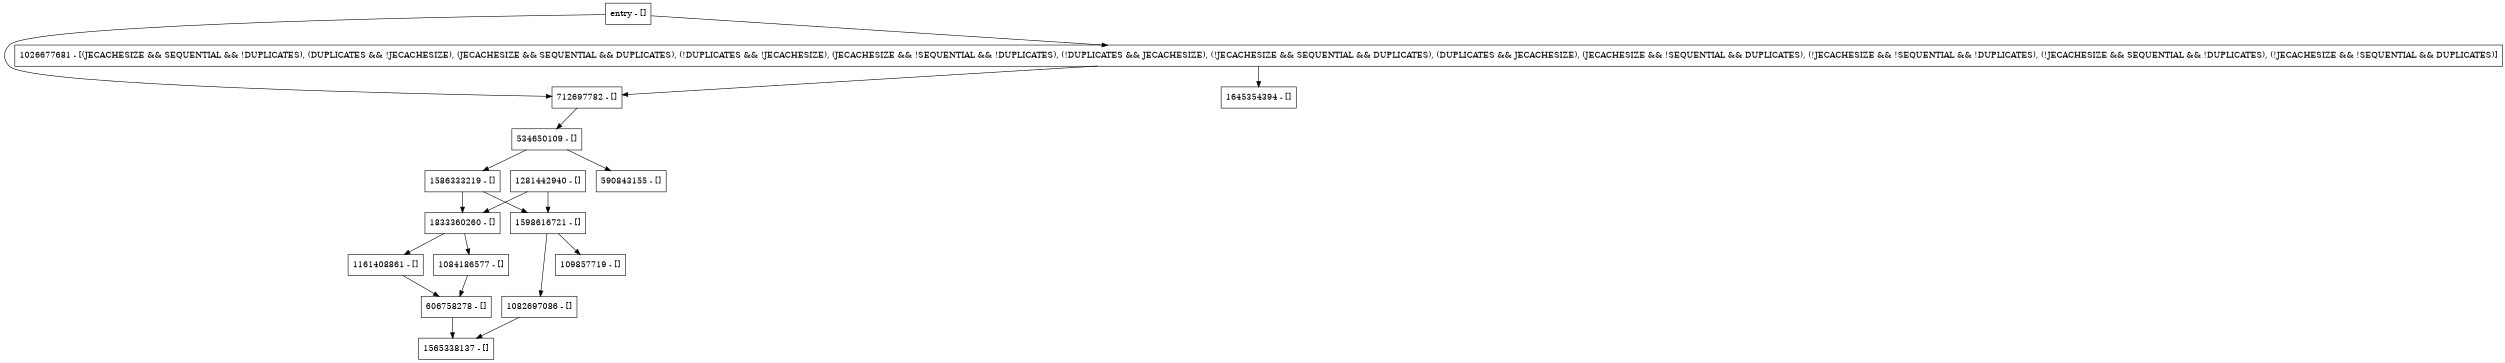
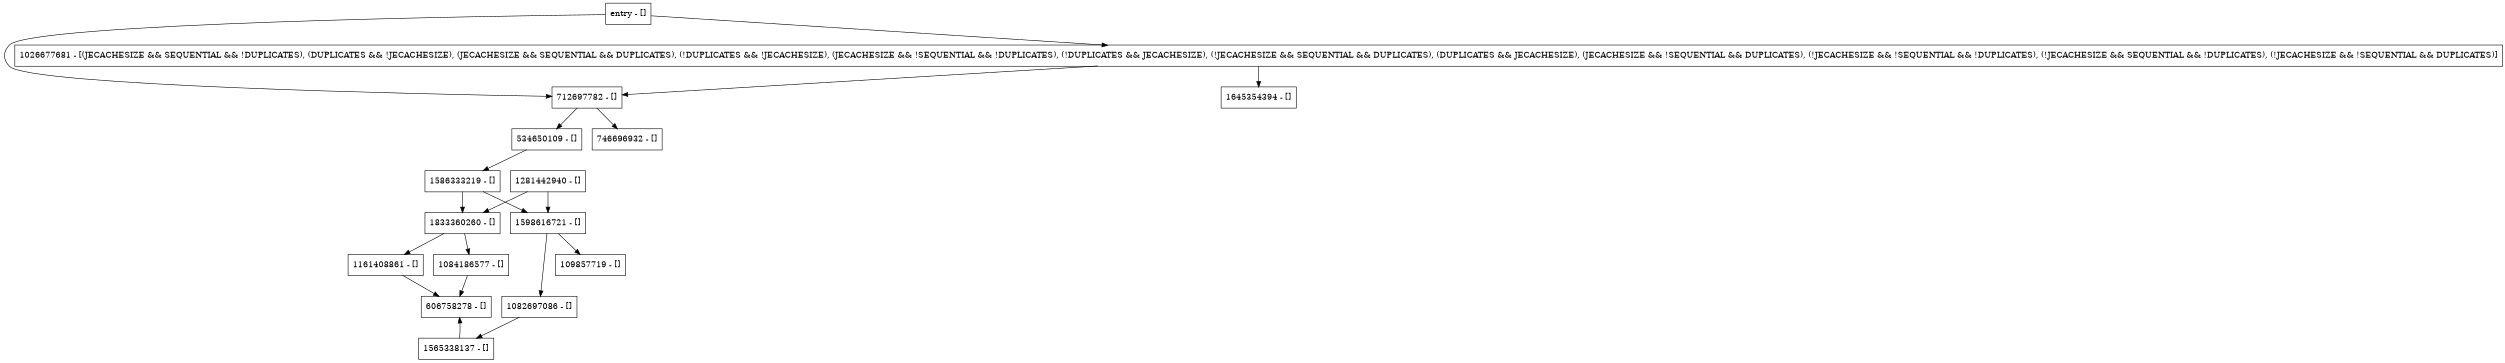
none -> (627, 139)
(631, 181) -> none
(452, 325) -> (460, 331)
